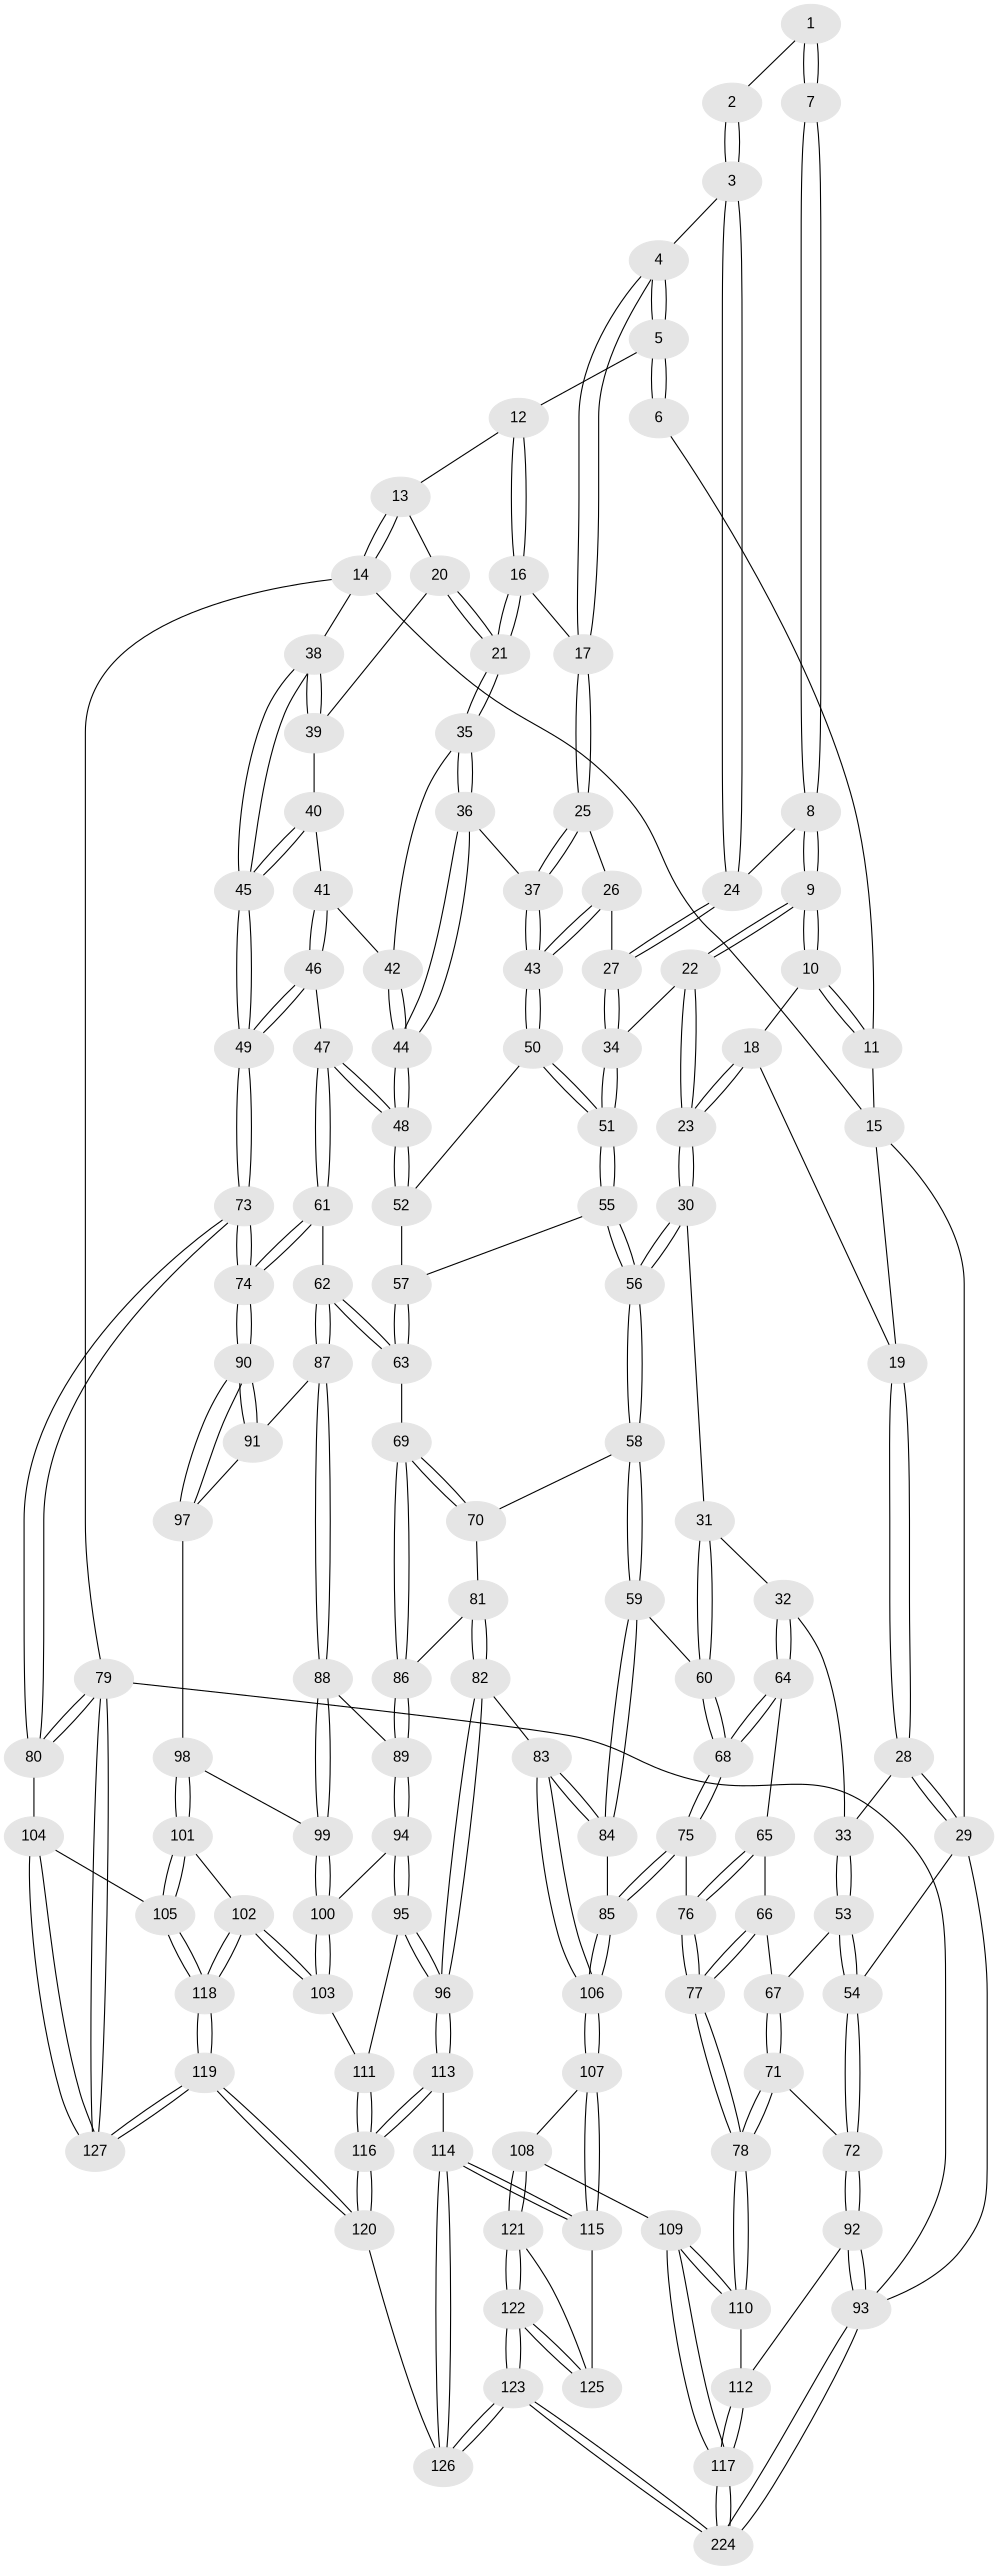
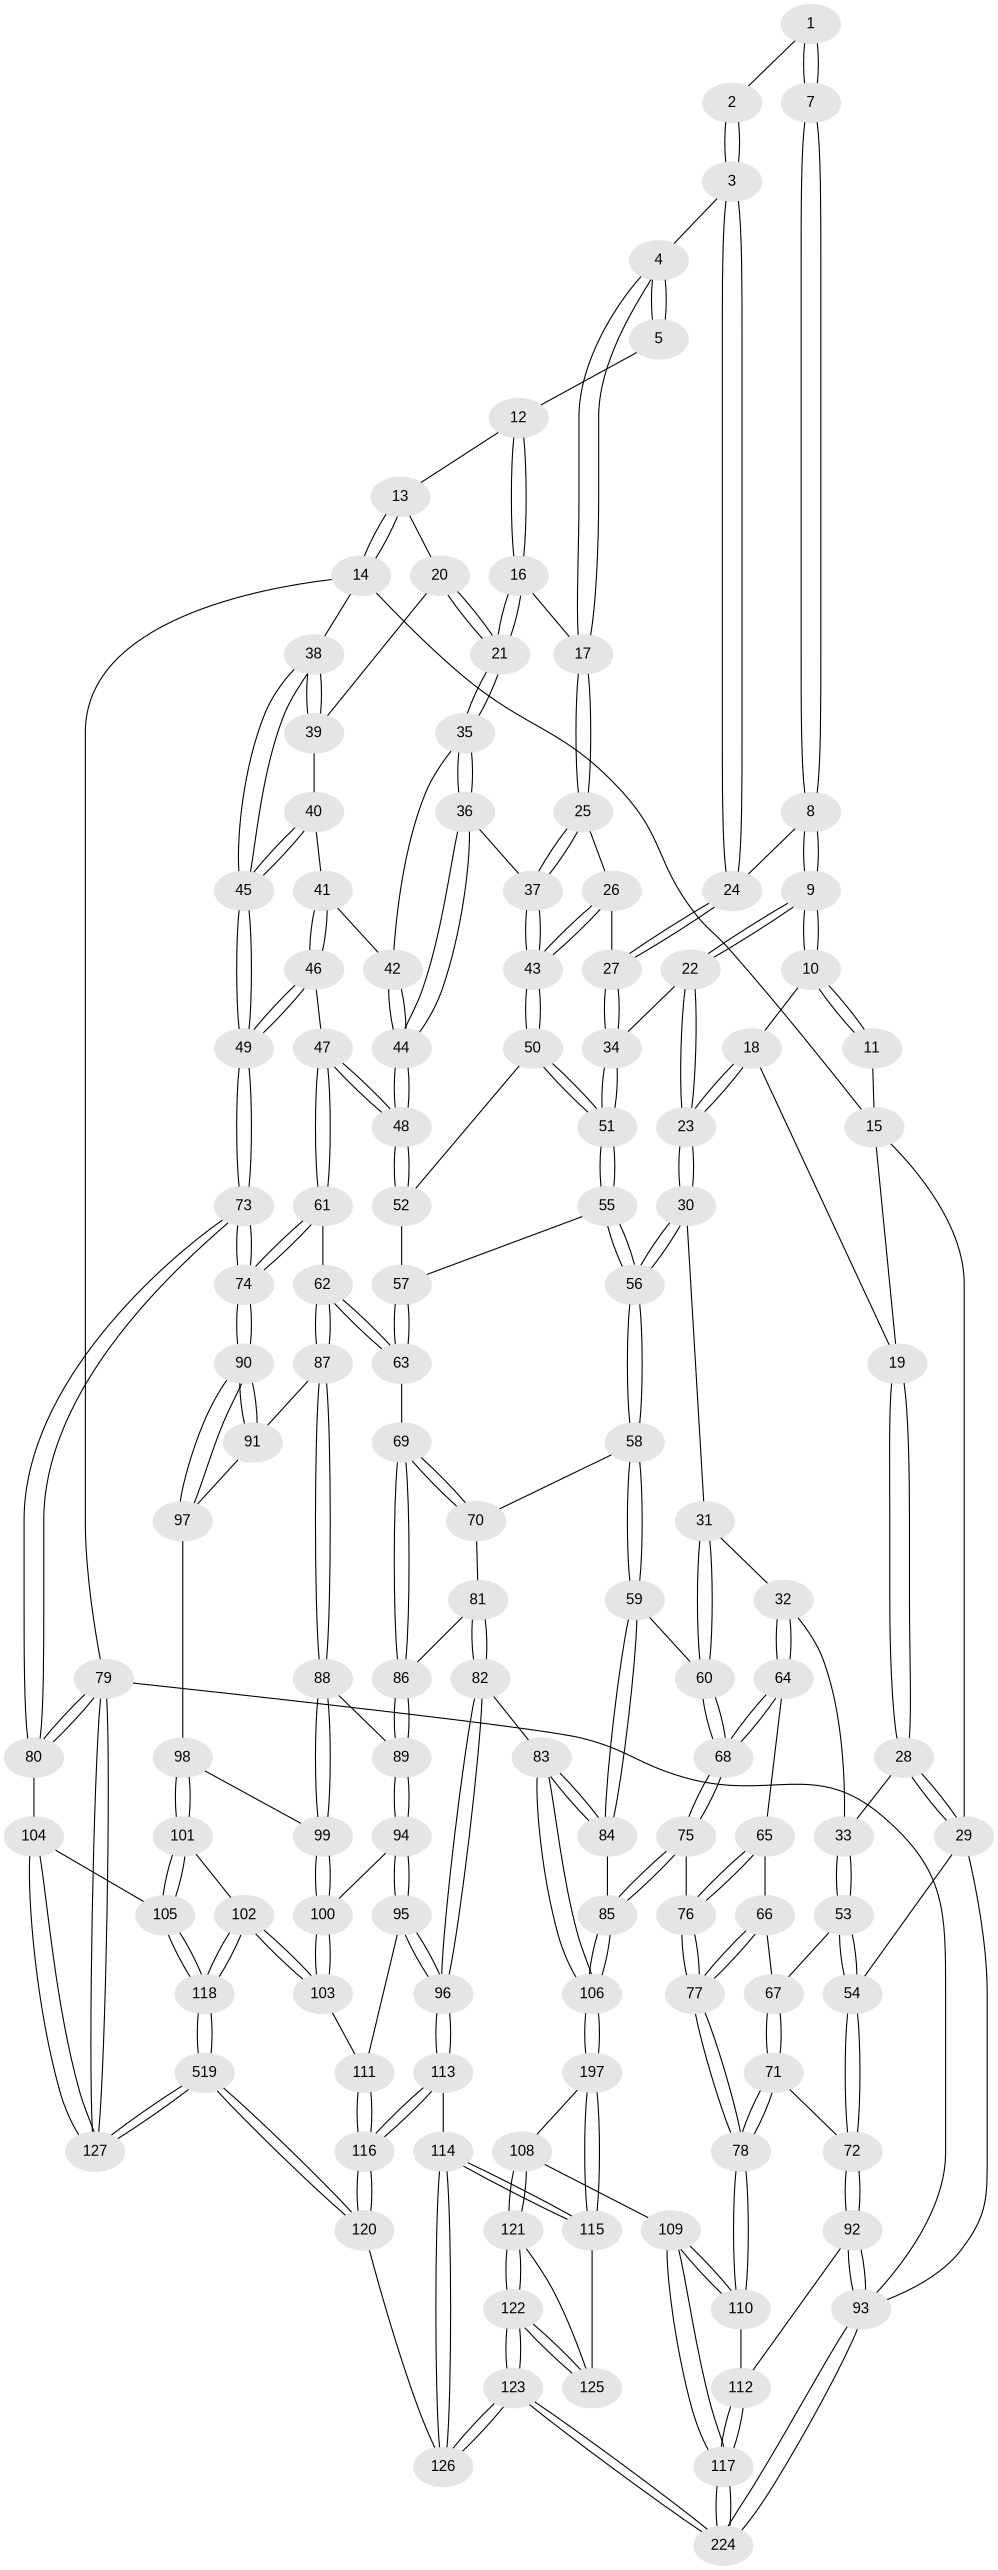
(659, 418) -> none
(205, 2073) -> (205, 2073)
(592, 2073) -> (592, 2073)
